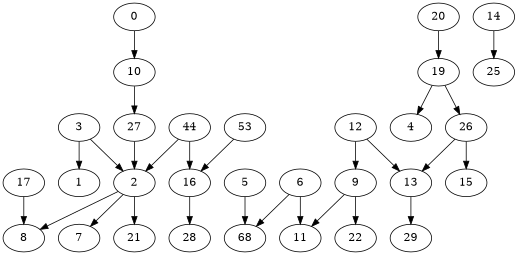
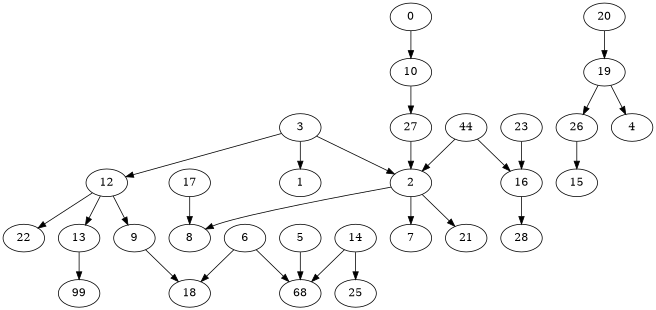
(245, 127) -> (522, 127)
(441, 152) -> none
none -> (207, 154)
(356, 207) -> (68, 208)
(300, 238) -> (190, 293)
(411, 238) -> (79, 293)
none -> (331, 263)
